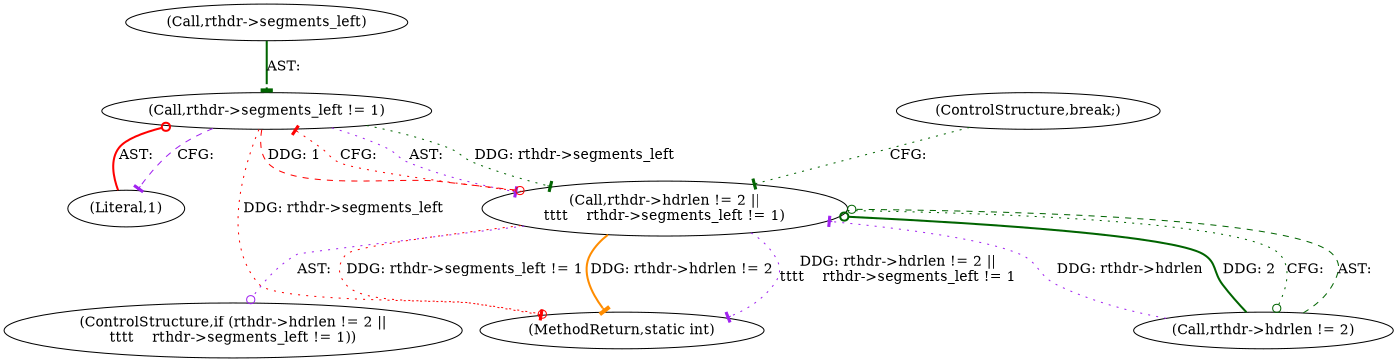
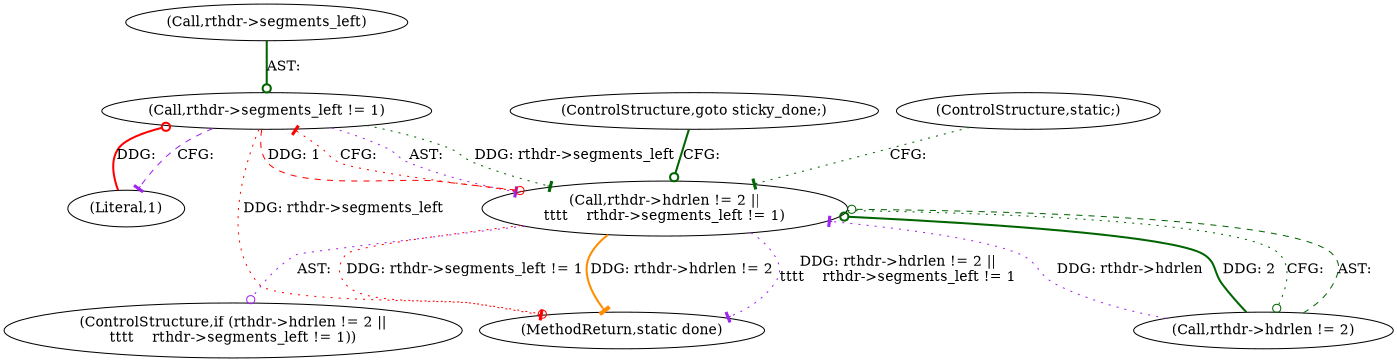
(267, 63) -> (267, 63)
none -> (694, 111)
(1028, 111) -> (1028, 111)
(138, 155) -> (138, 155)
(622, 330) -> (622, 330)
